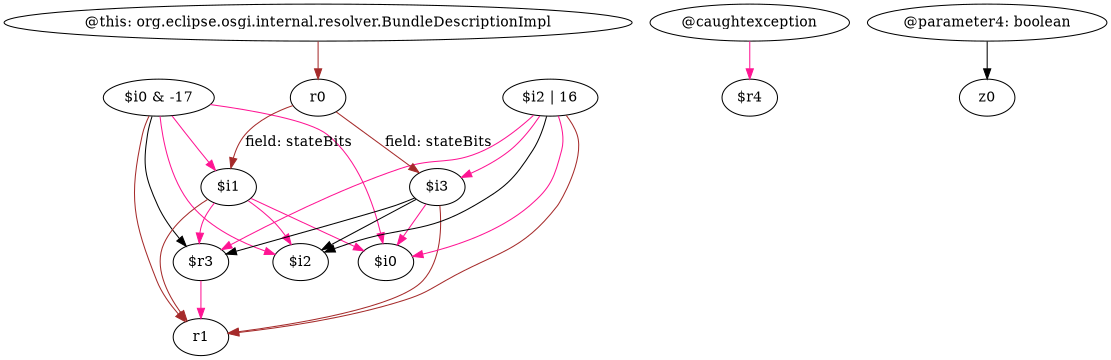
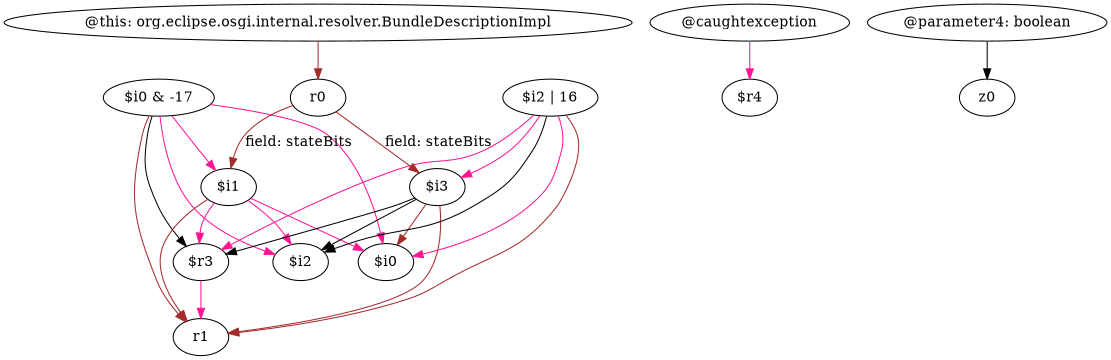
(415, 220) -> (415, 220)
